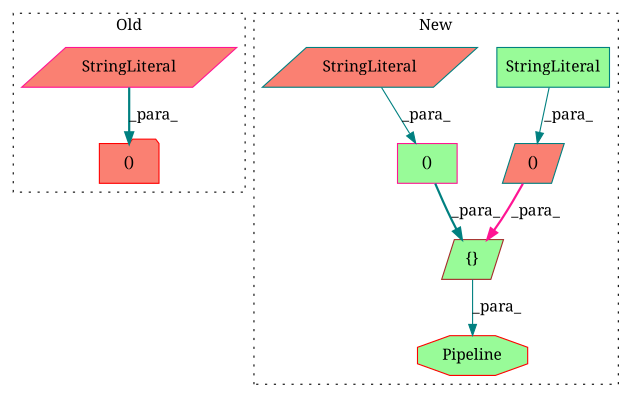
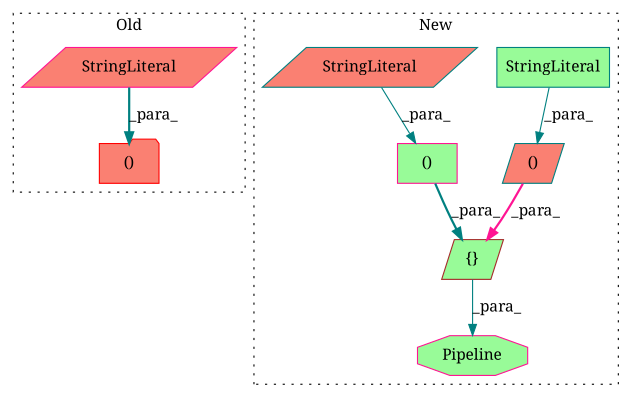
(473, 356) -> (473, 356)
